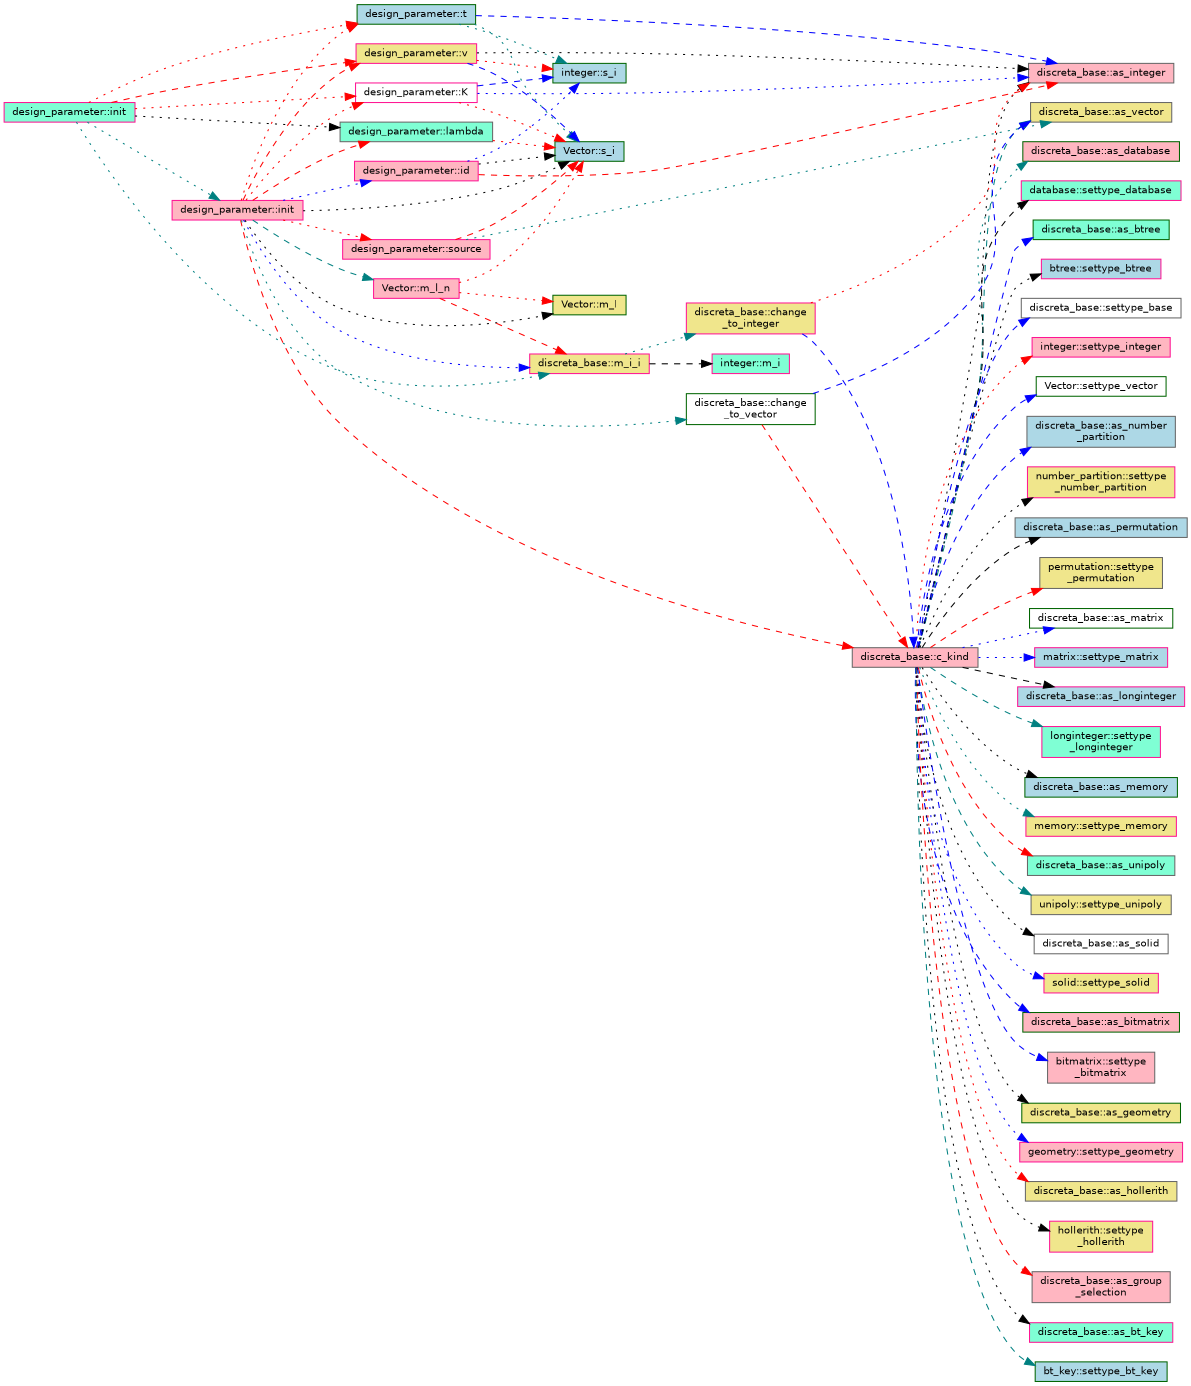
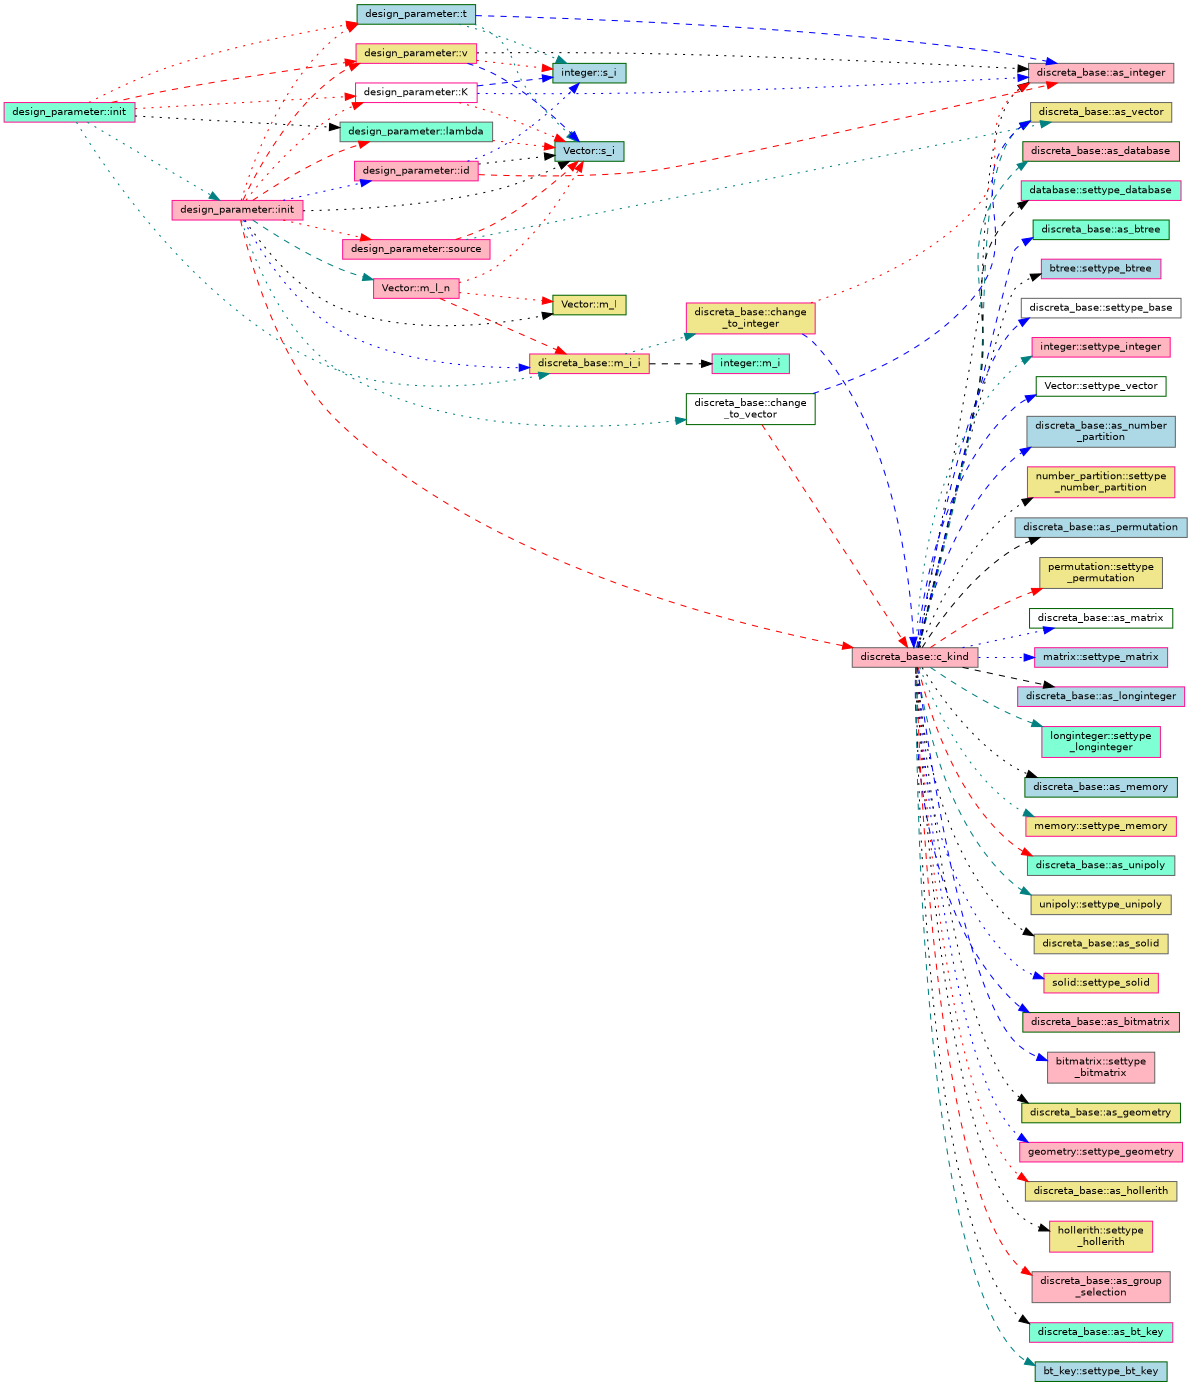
(975, 404) -> (975, 404)
(937, 508) -> (937, 508)
(1101, 944) -> (1101, 944)
